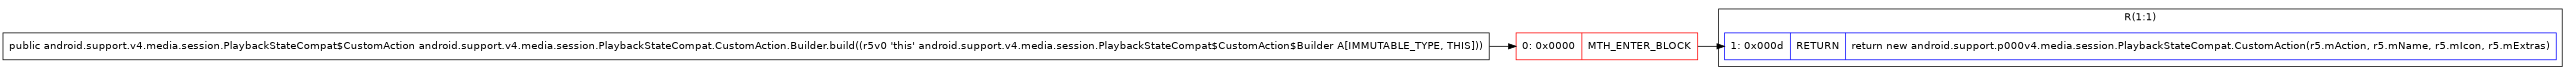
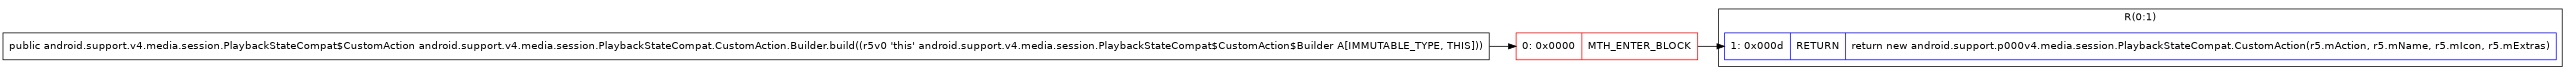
(2140, 18) -> (2140, 18)
